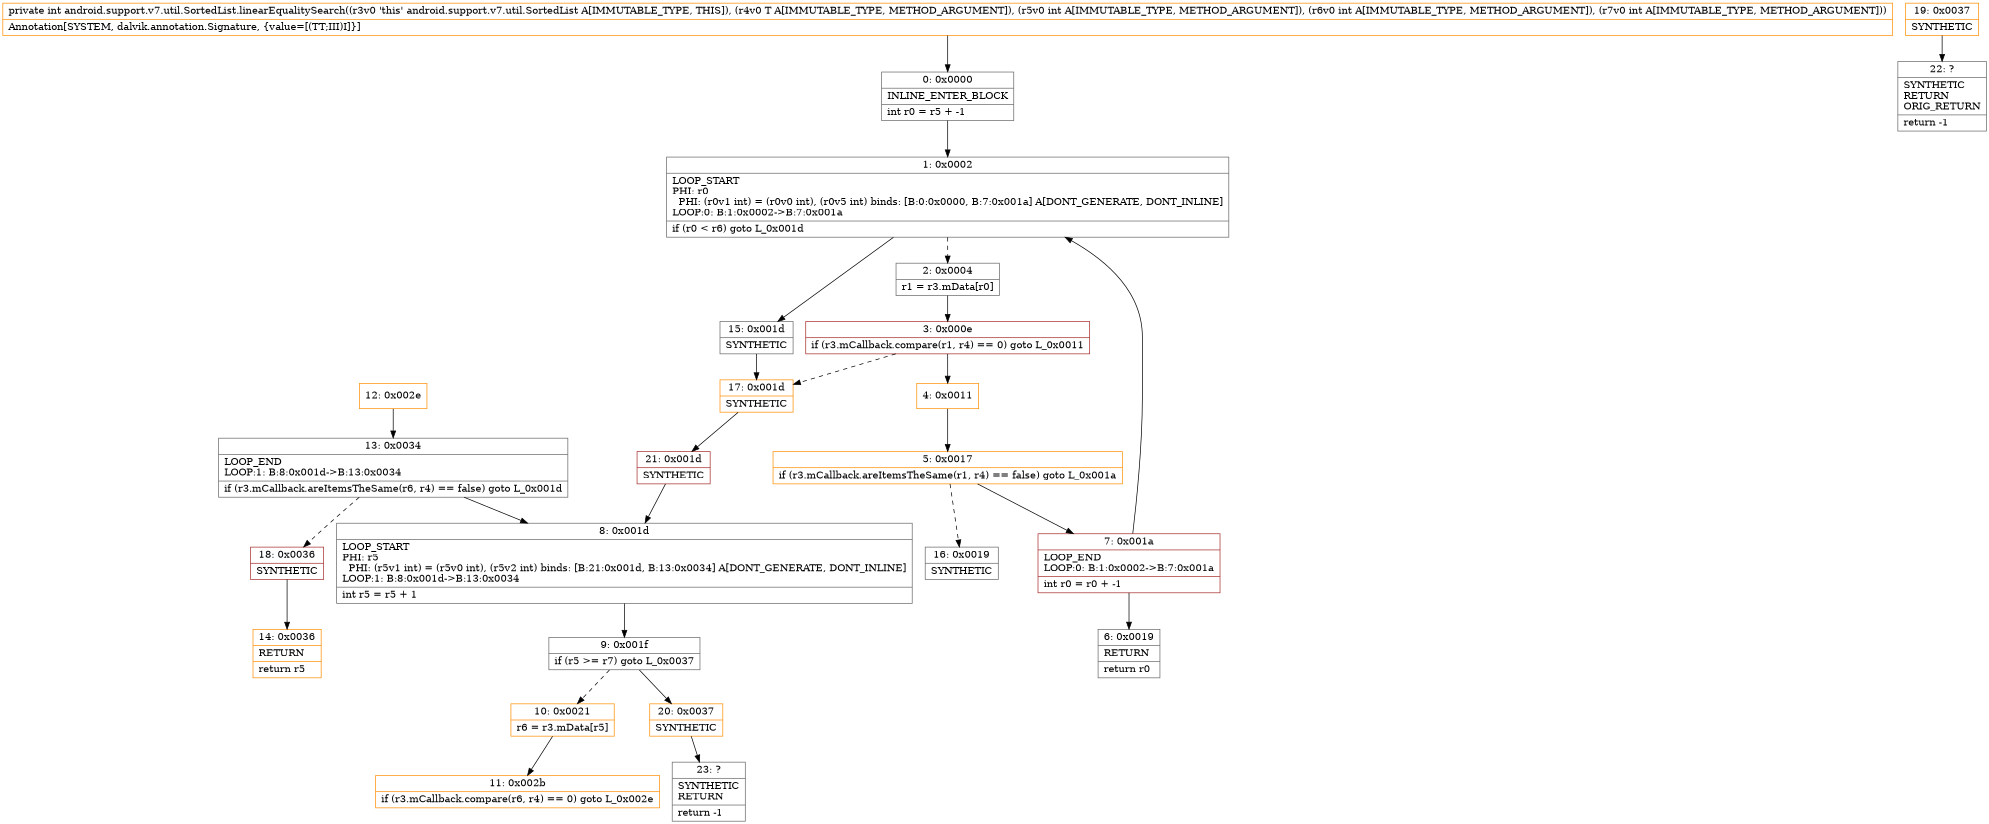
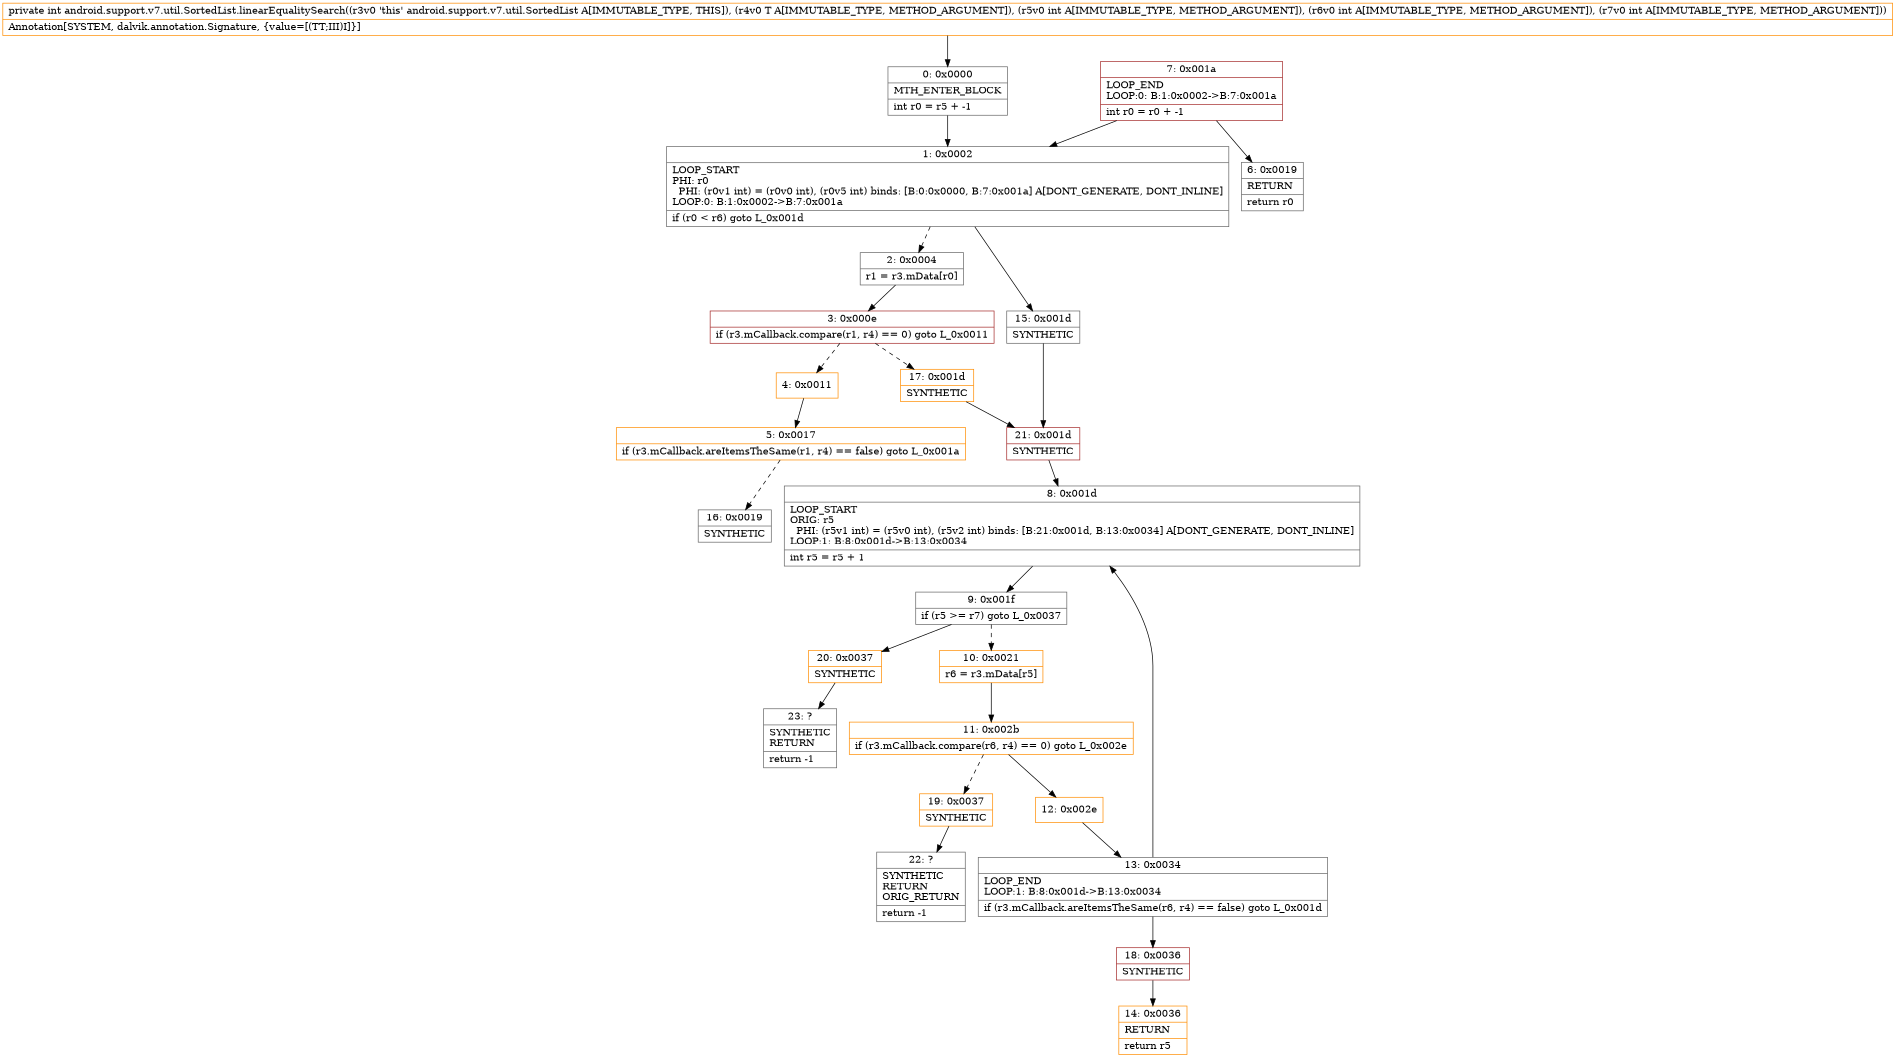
(948, 96) -> (948, 91)
(757, 363) -> (1043, 382)
(948, 365) -> (830, 355)
(1022, 507) -> none
(334, 519) -> (1153, 929)
(362, 558) -> (814, 520)
none -> (975, 771)
none -> (1029, 773)
